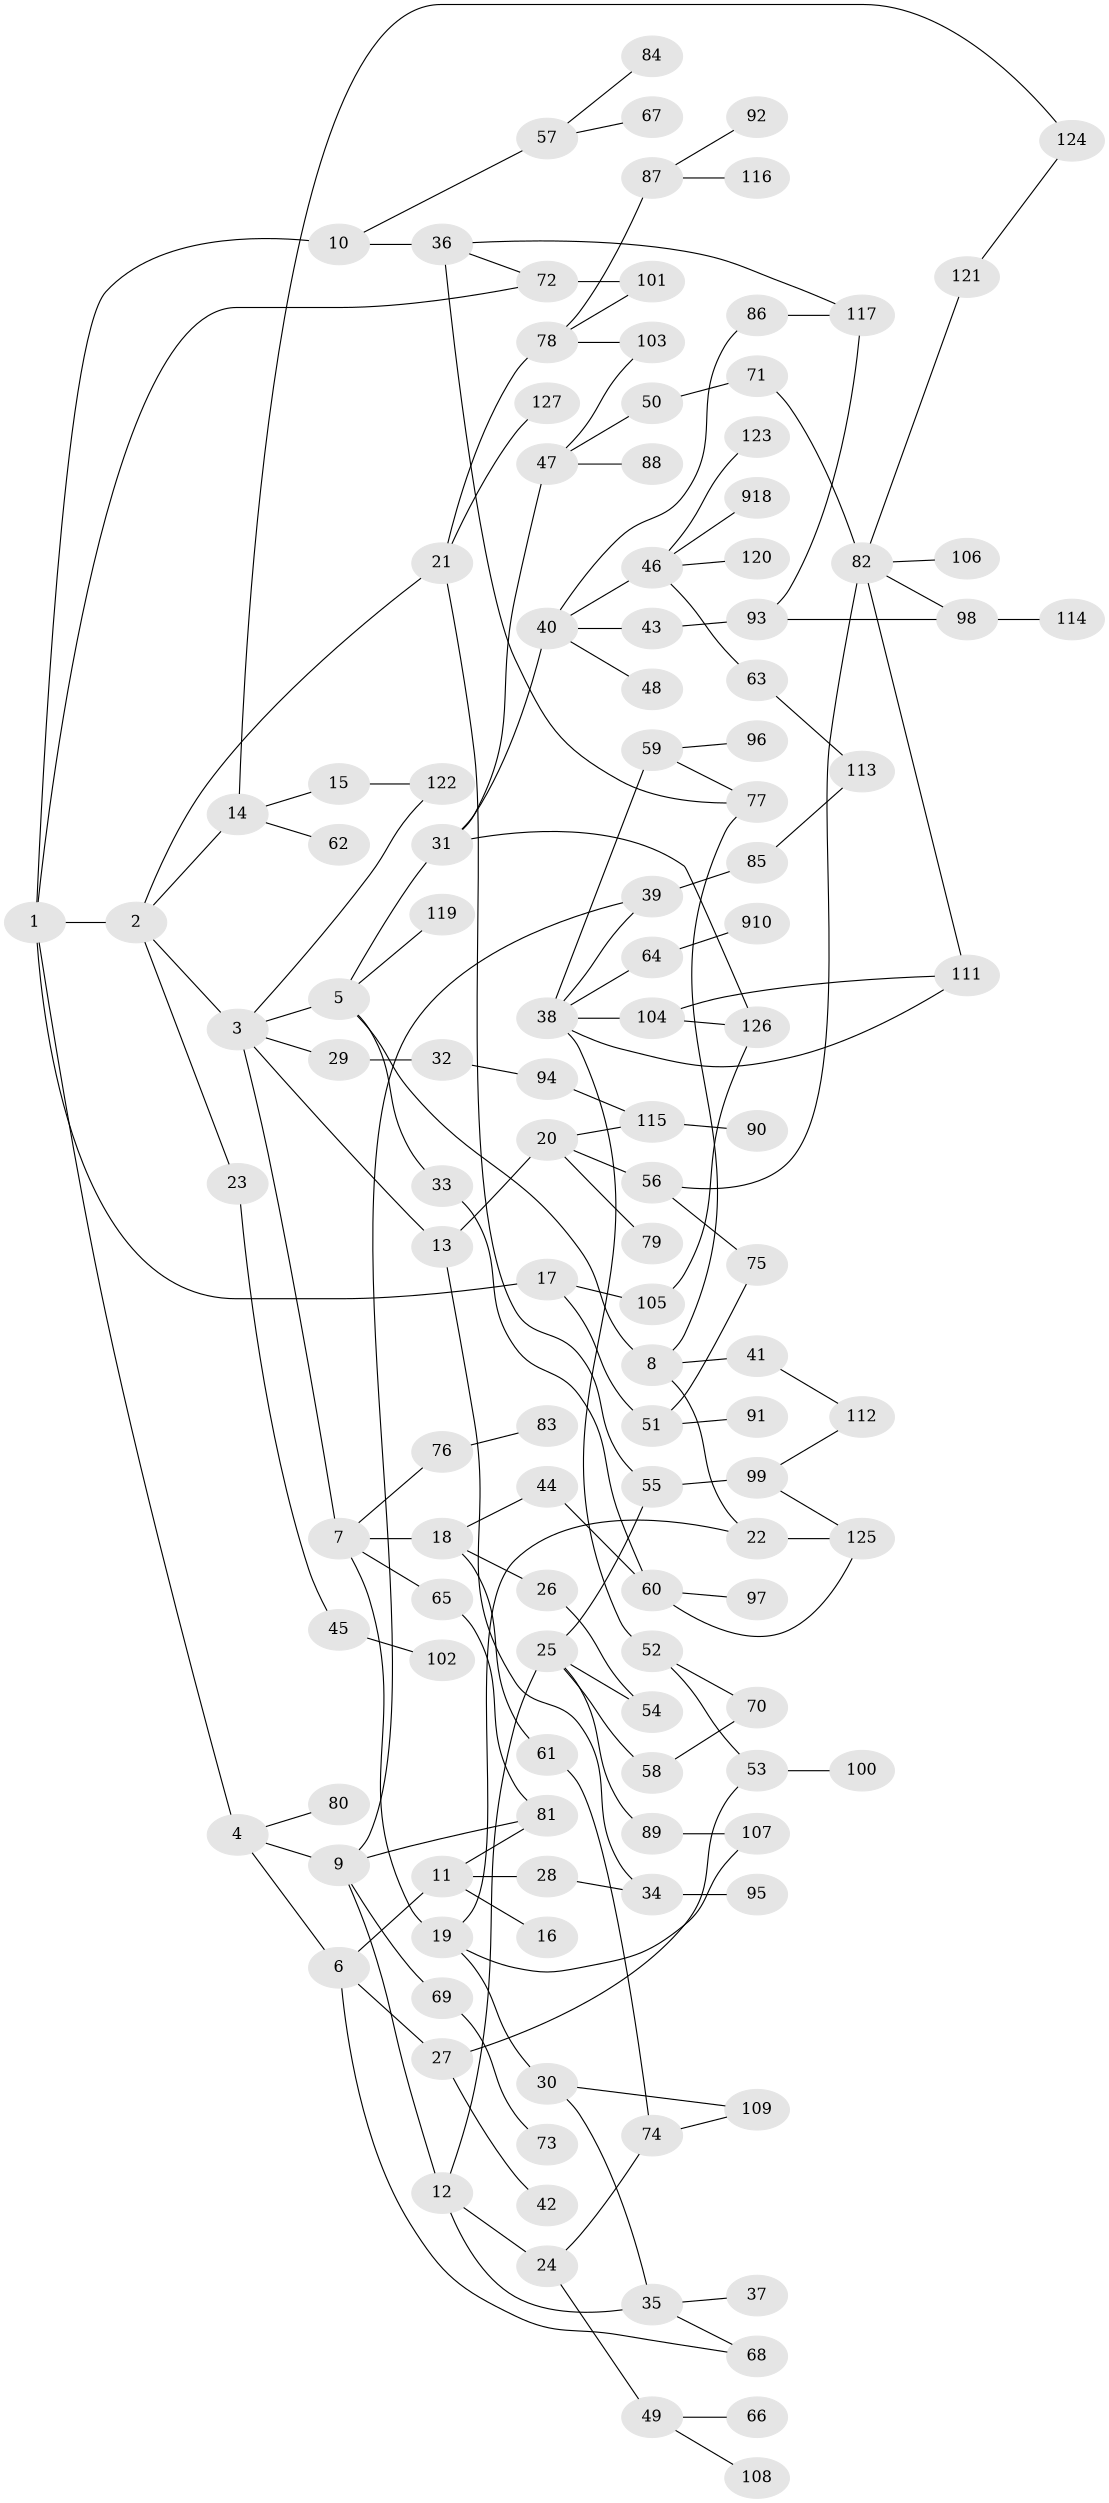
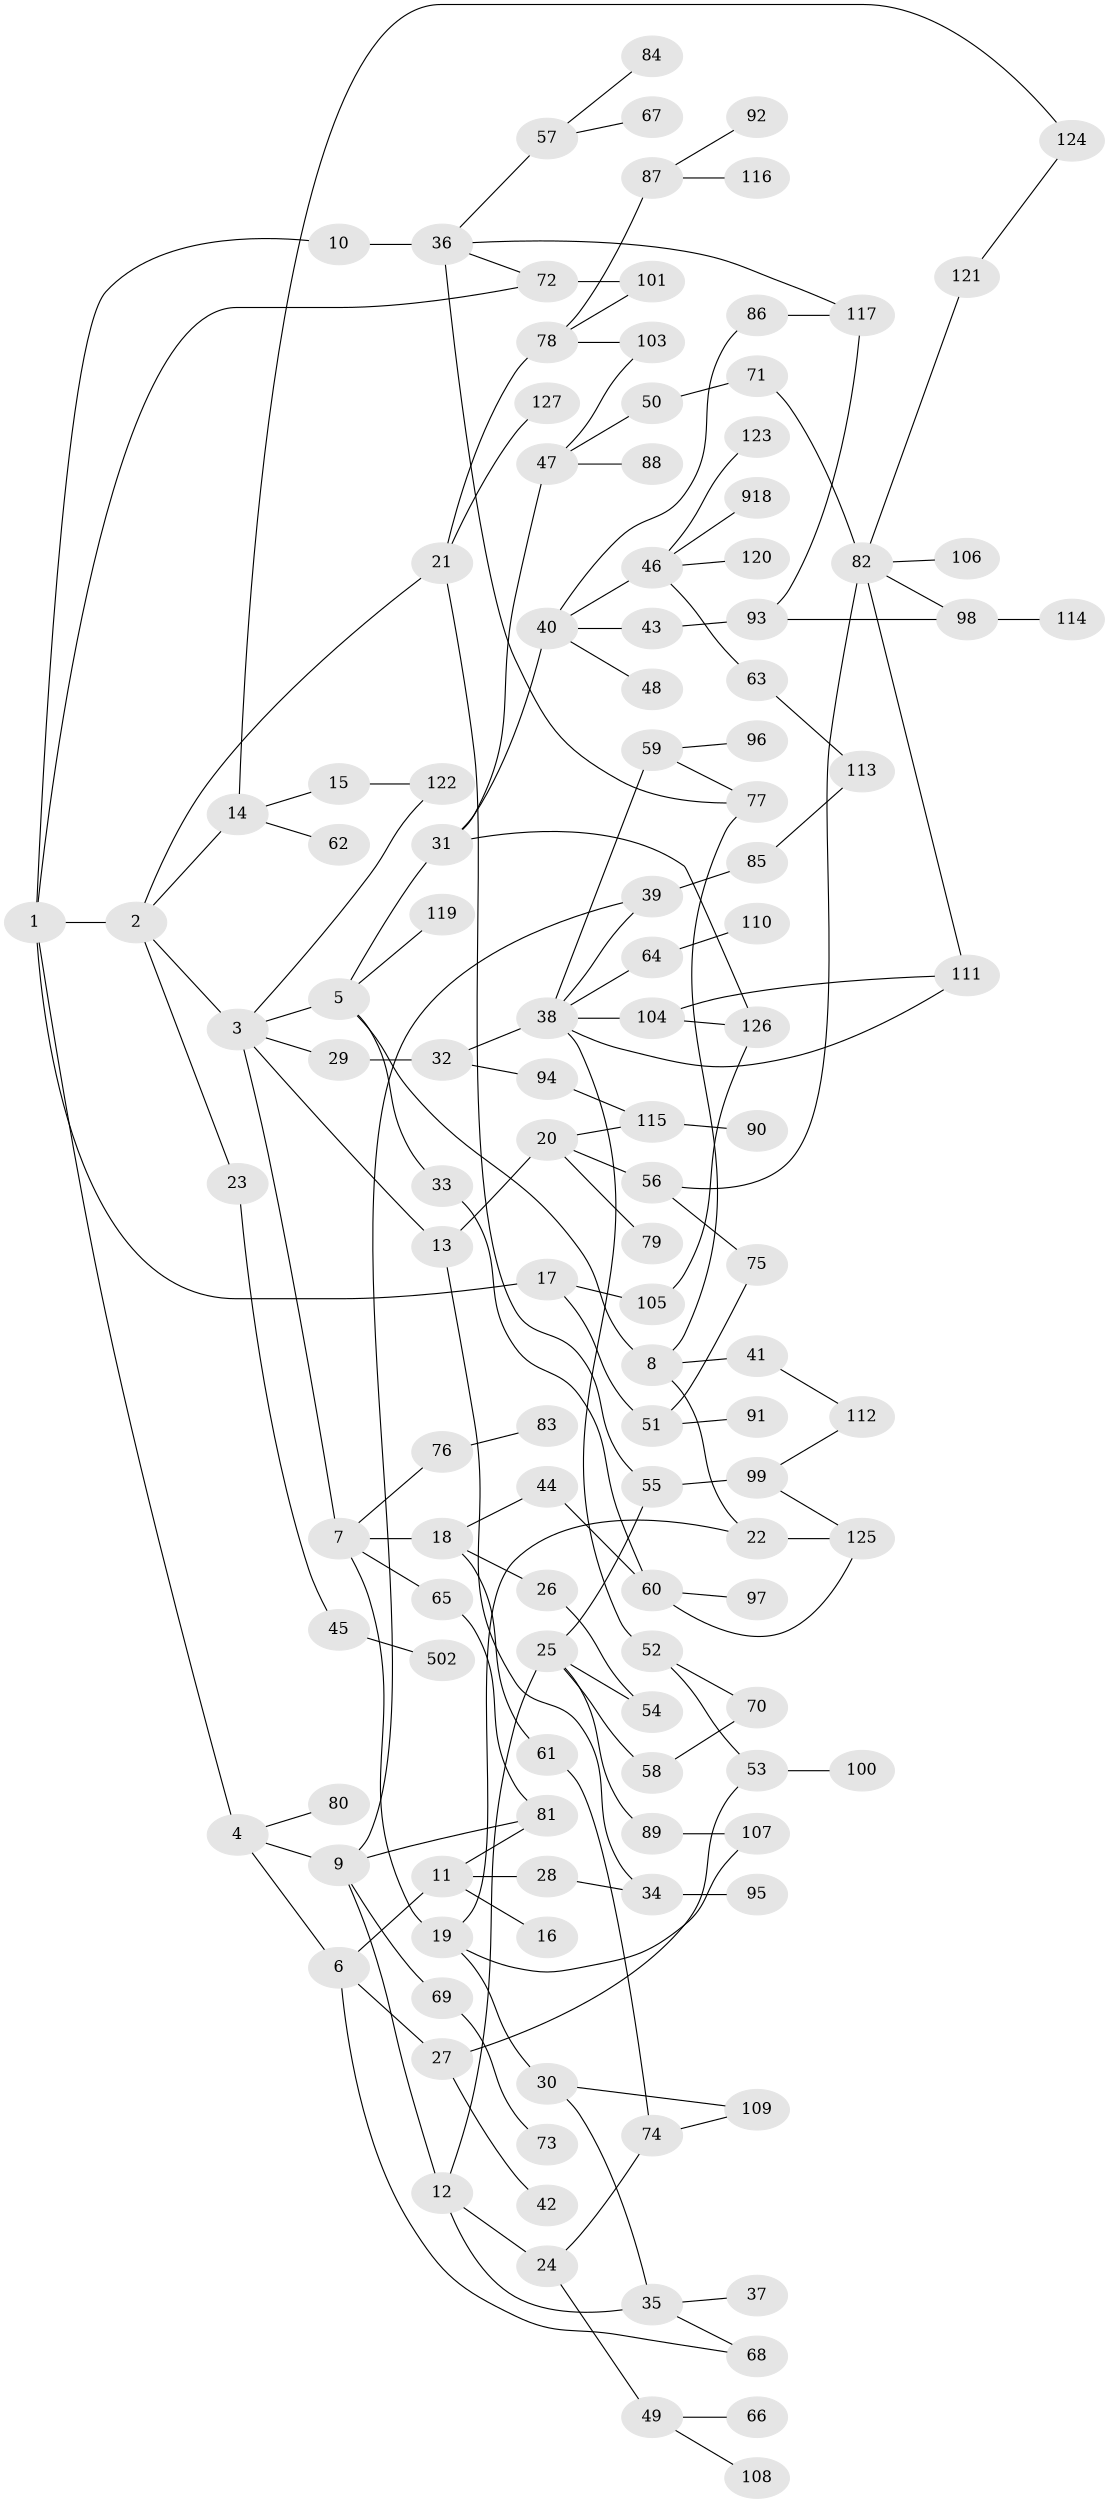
(443, 191) -> (495, 191)
(757, 924) -> (757, 924)
none -> (495, 1039)
(442, 1660) -> (442, 1660)
